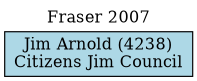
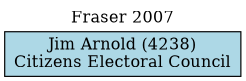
(99, 54) -> (123, 54)
